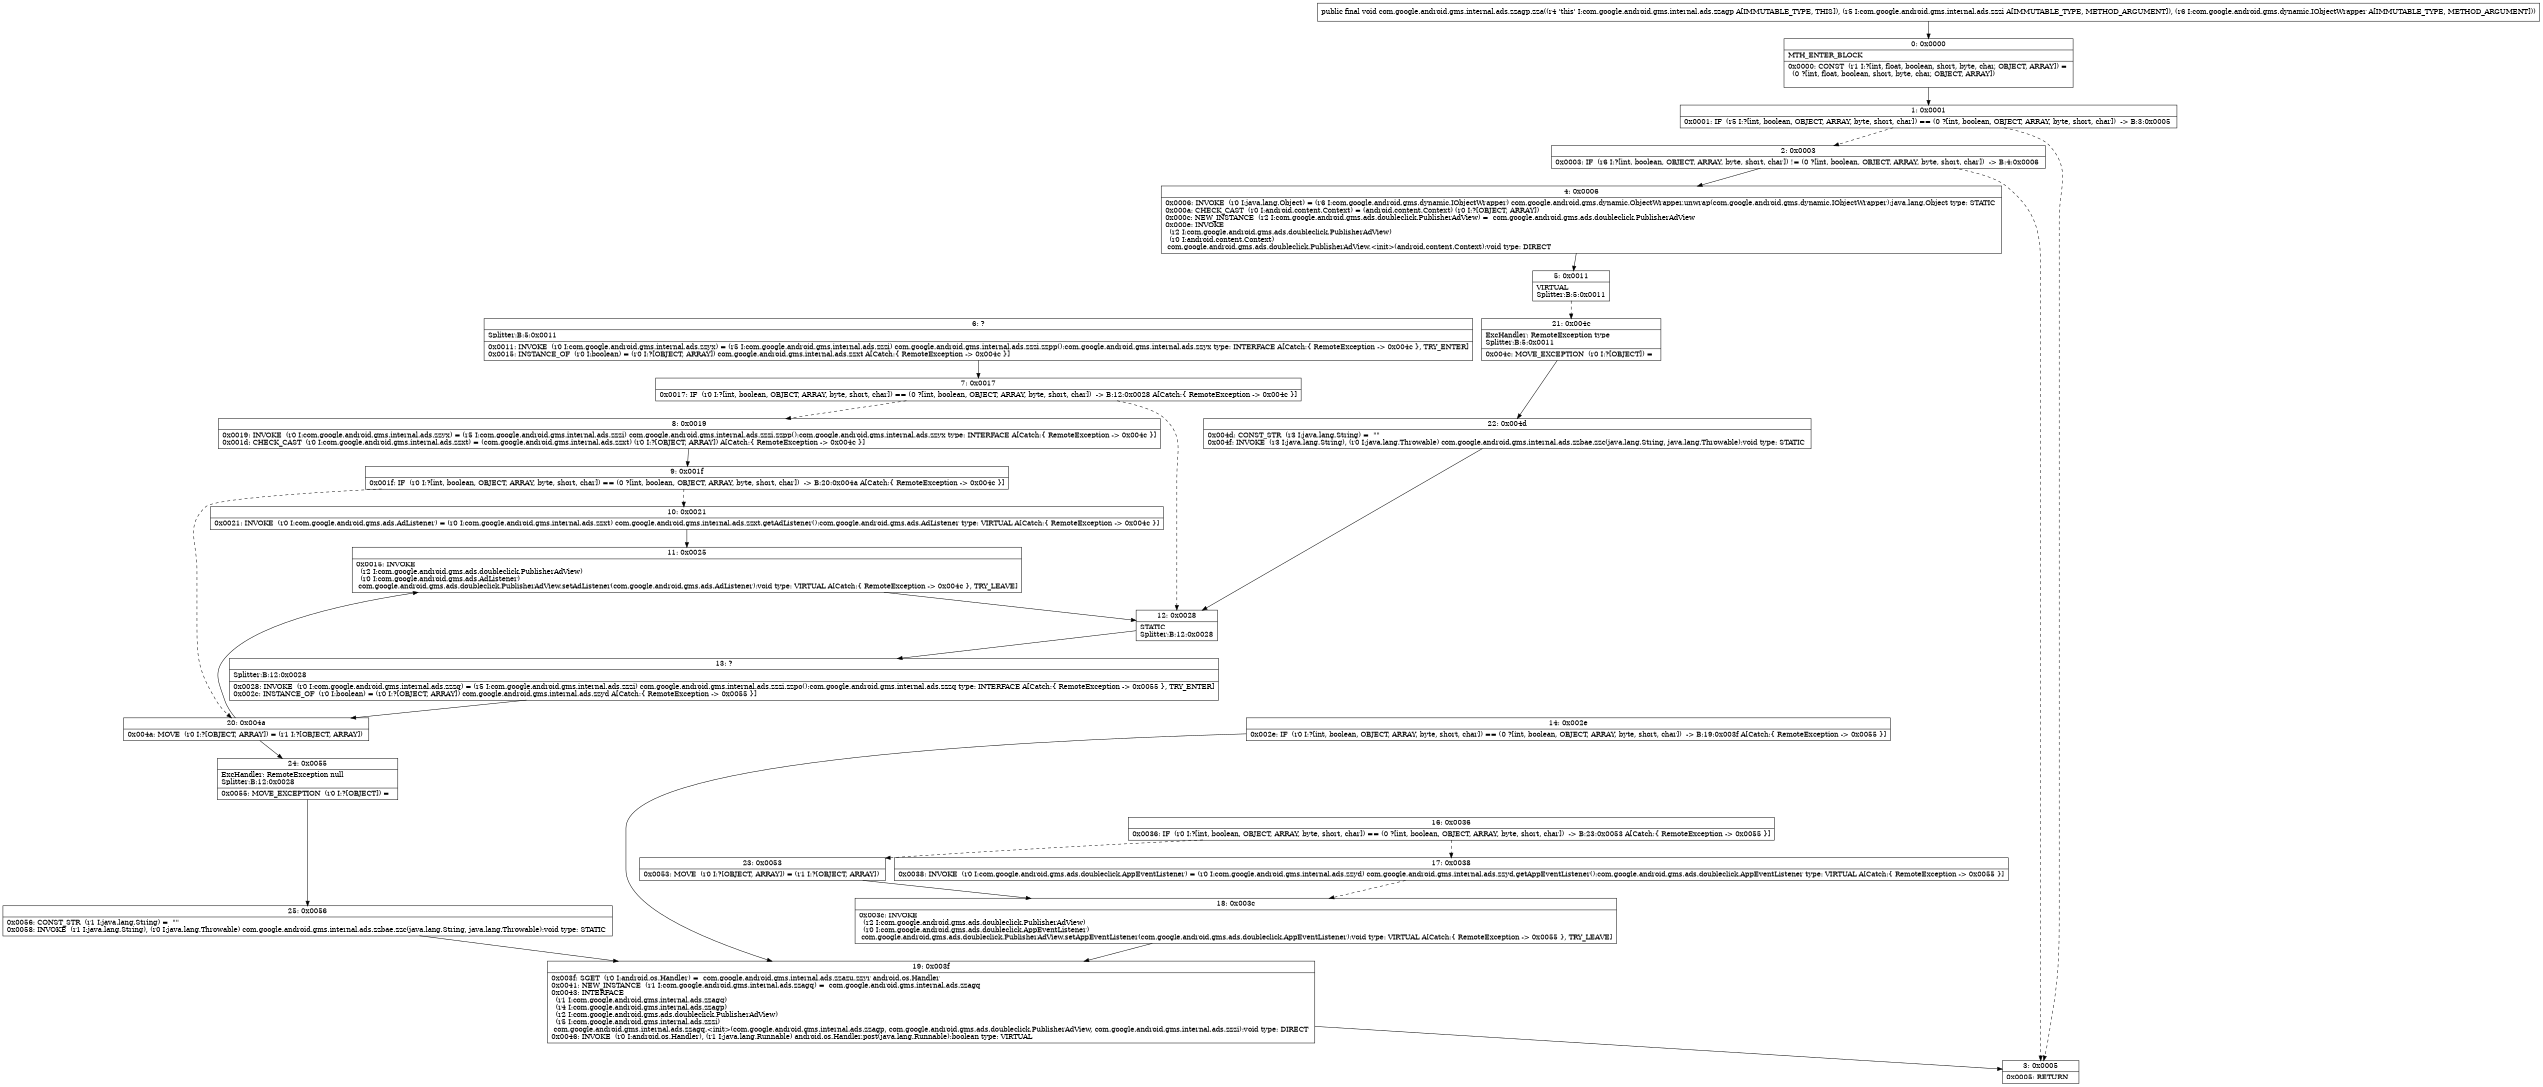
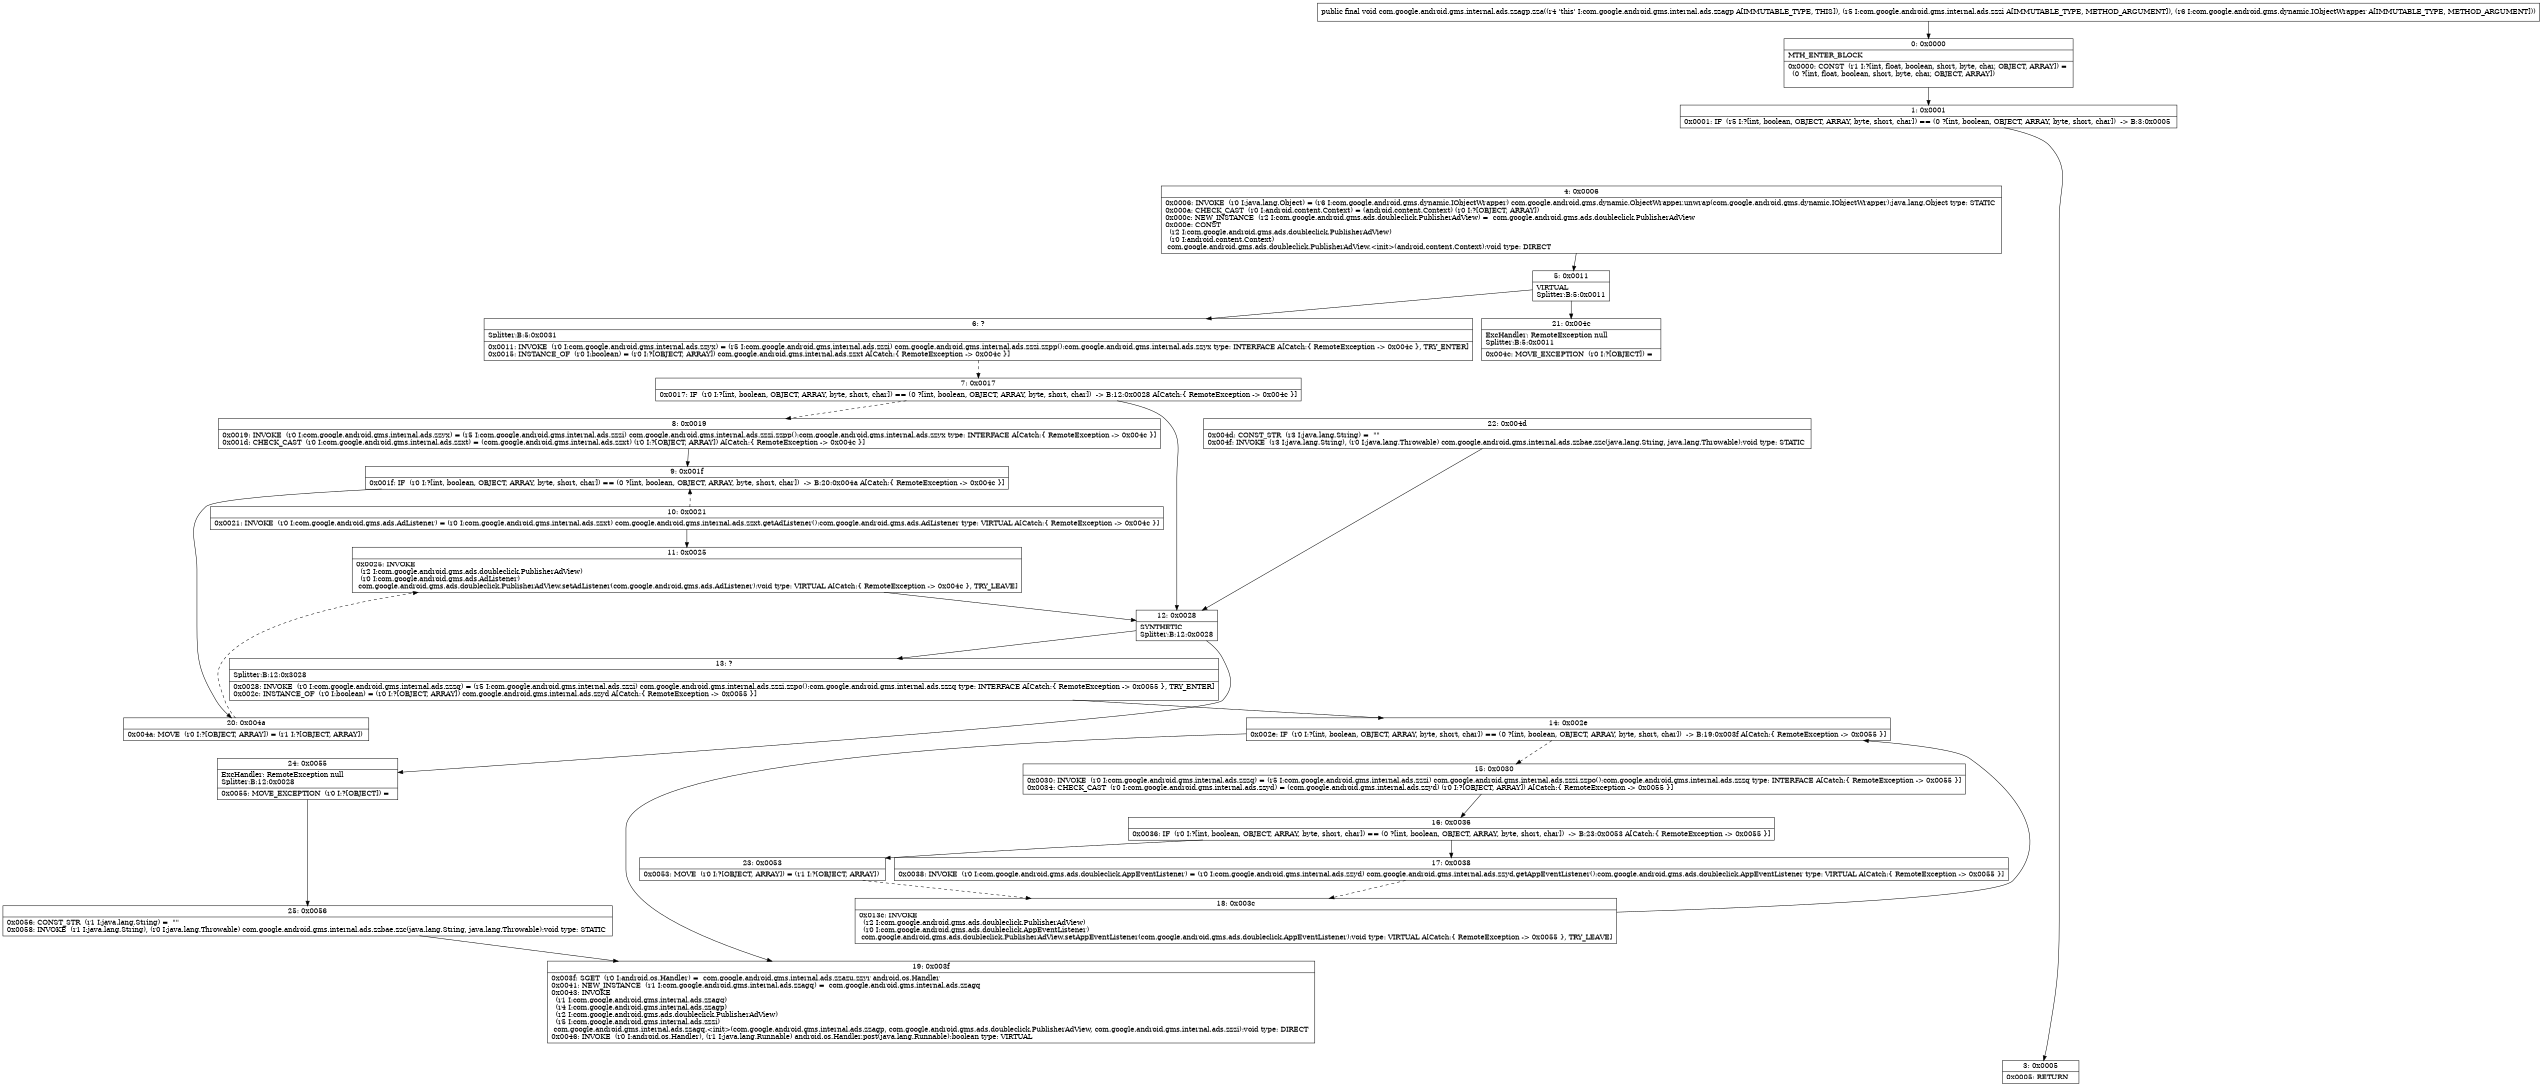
(1798, 157) -> none
(1197, 225) -> (1195, 225)
none -> (1372, 304)
(1571, 307) -> (1571, 307)
(523, 335) -> (523, 335)
(1548, 335) -> (1547, 335)
(978, 367) -> (978, 367)
(1539, 388) -> none
(1177, 484) -> (1177, 484)
(684, 496) -> (690, 500)
(195, 524) -> (195, 524)
(388, 565) -> (388, 565)
(2059, 575) -> (2059, 575)
(283, 624) -> (283, 624)
(1153, 627) -> (1161, 627)
(270, 675) -> (270, 675)
(441, 709) -> (1226, 709)
(269, 748) -> (848, 739)
none -> (1494, 779)
(1451, 847) -> (1451, 847)
(1047, 848) -> (1047, 848)
(944, 889) -> (944, 889)
(891, 916) -> (891, 916)
(1121, 952) -> (1942, 895)
(590, 993) -> (583, 993)
(1656, 1048) -> none
